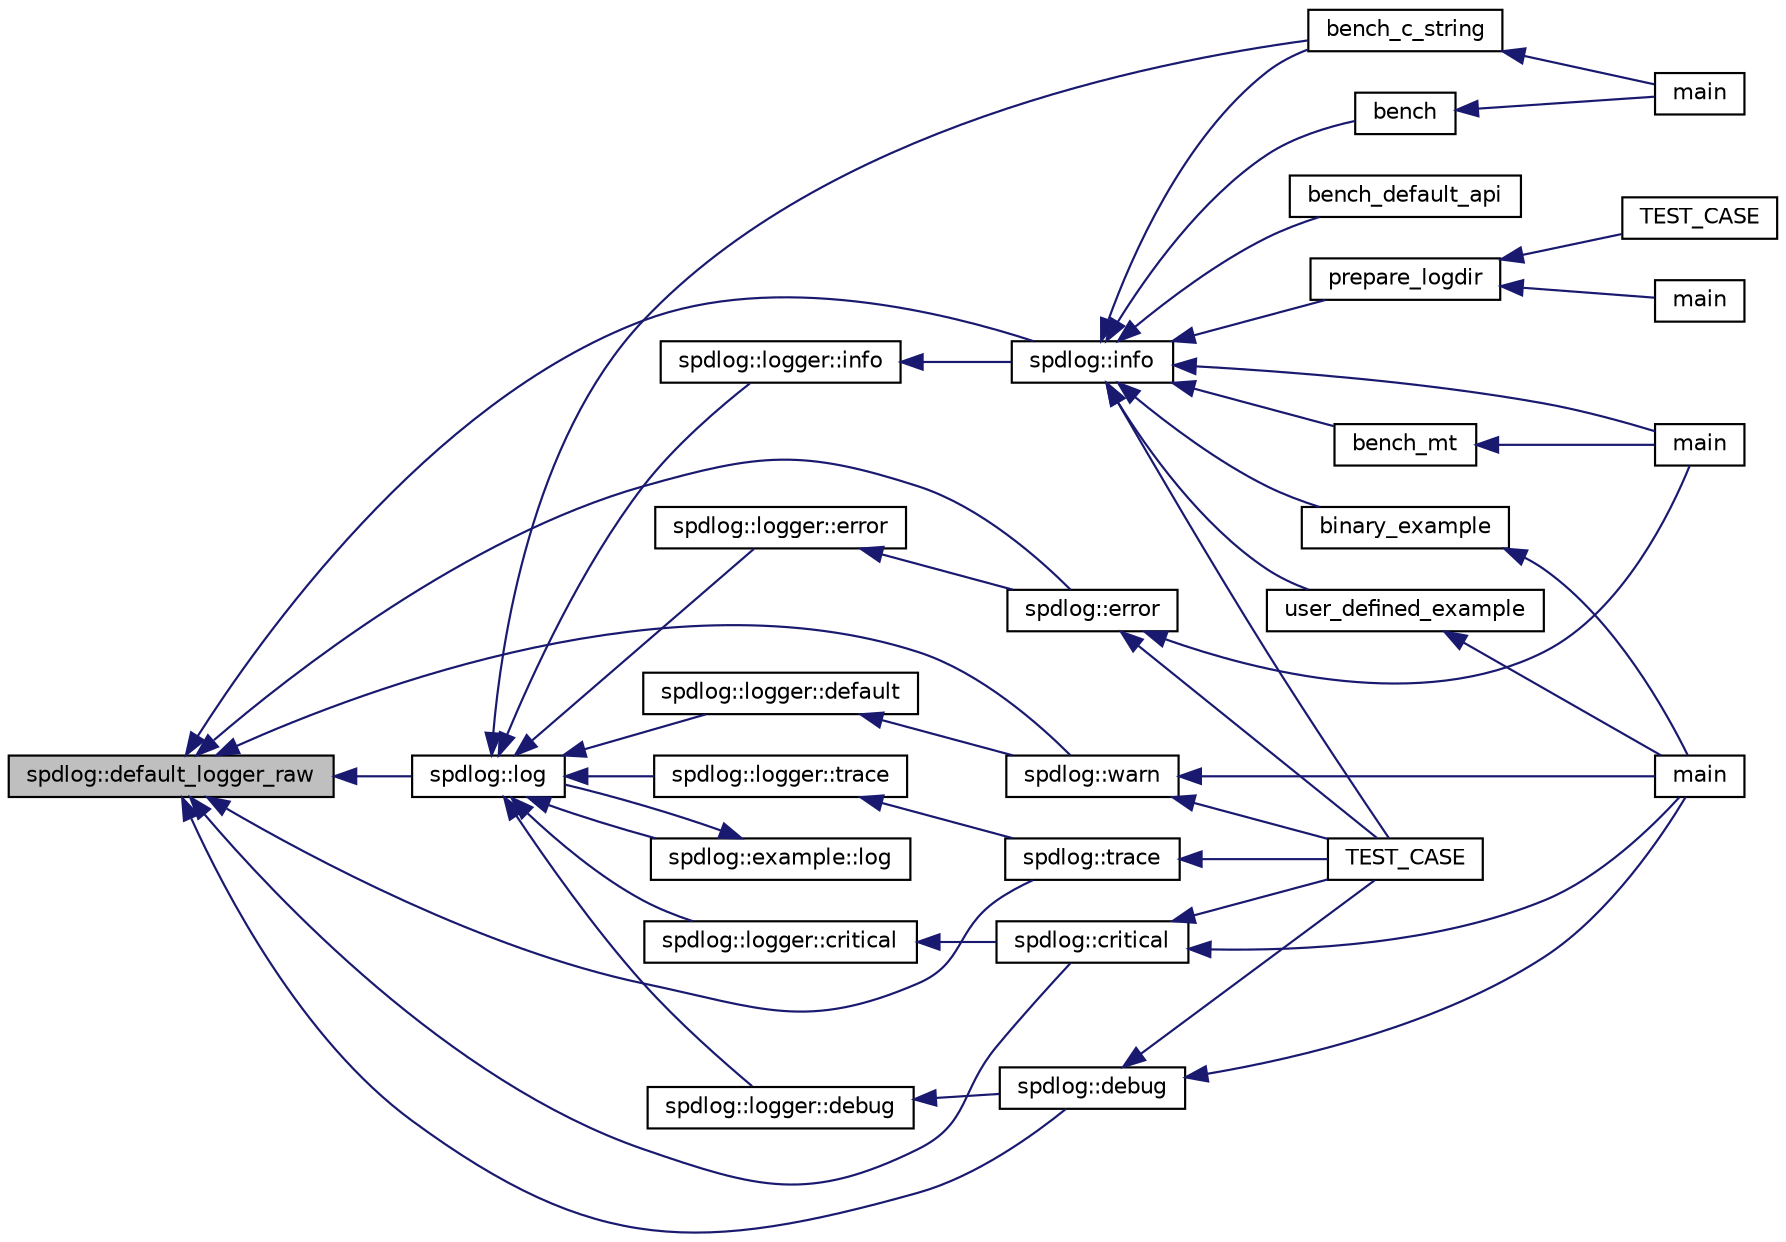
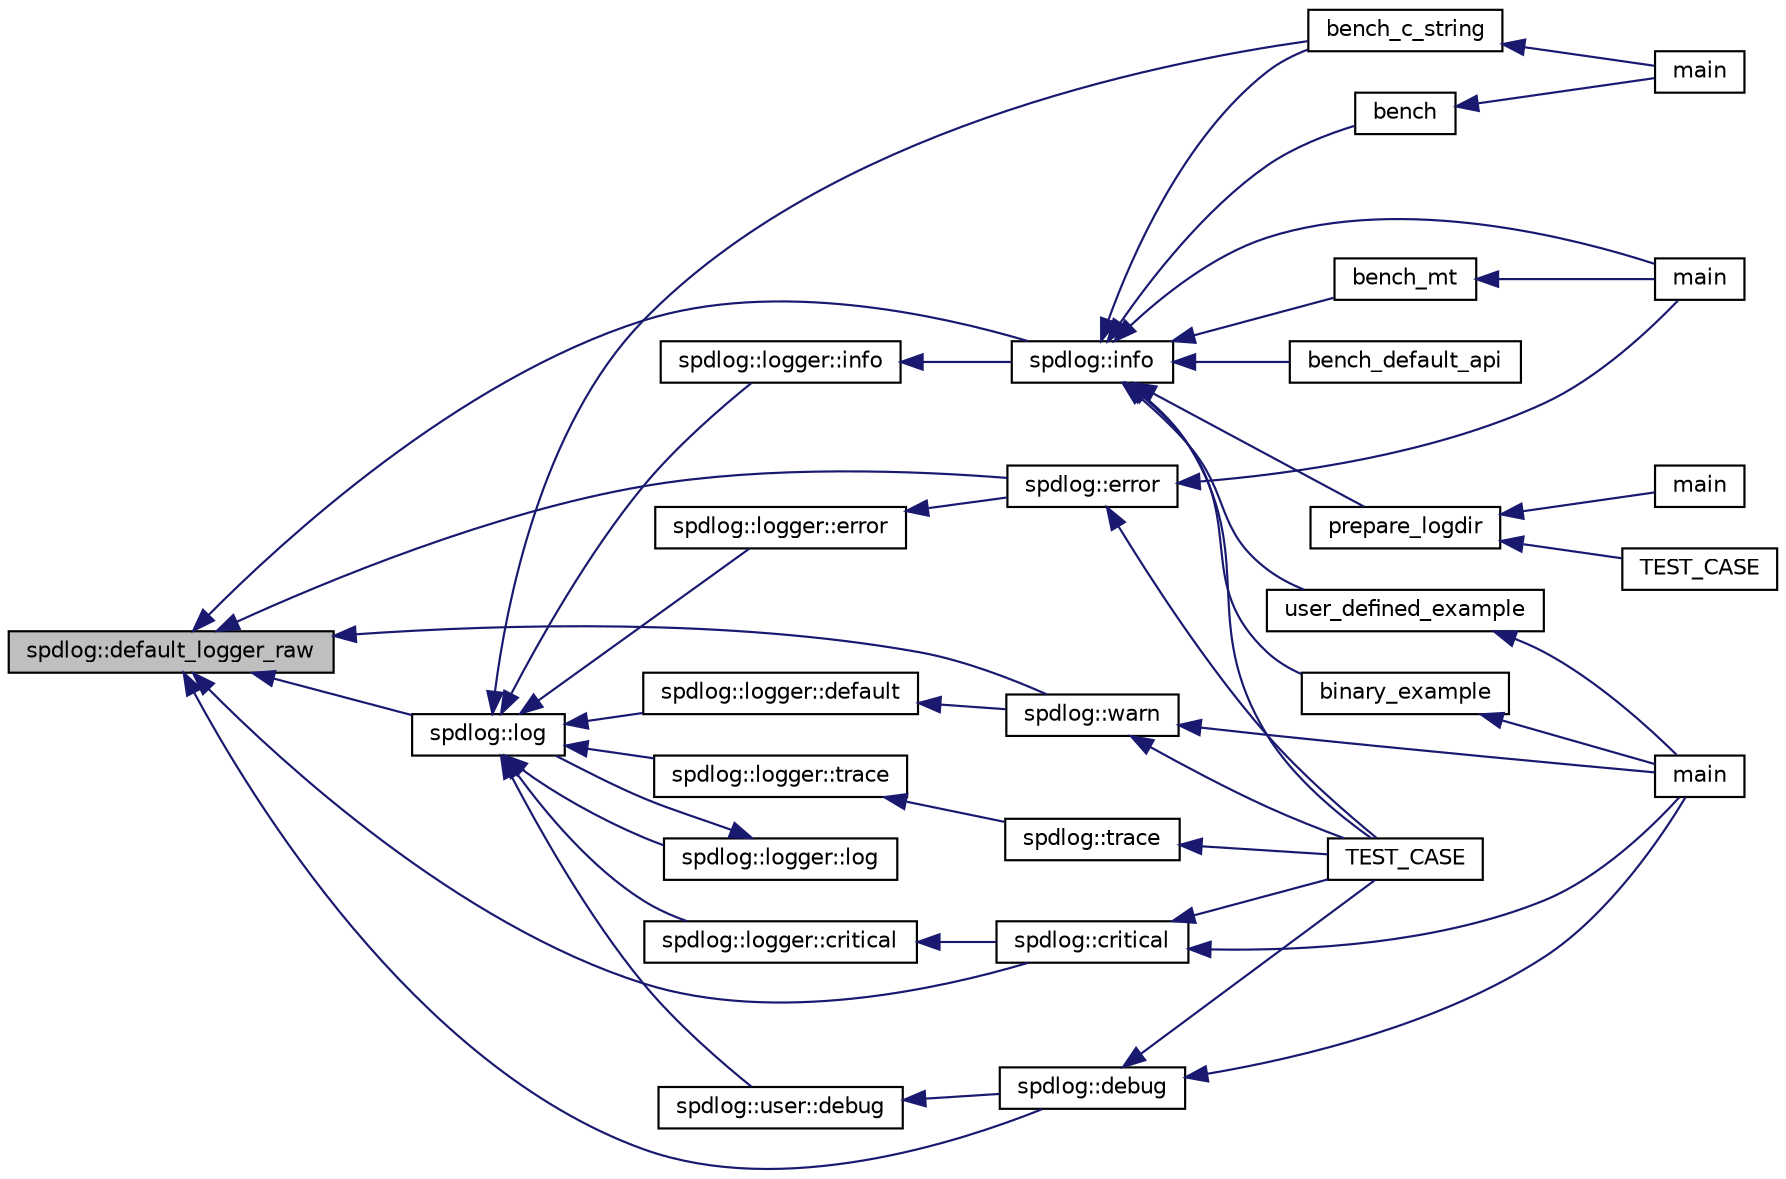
(781, 859) -> (781, 859)
(615, 976) -> none
(781, 1108) -> (781, 1108)
